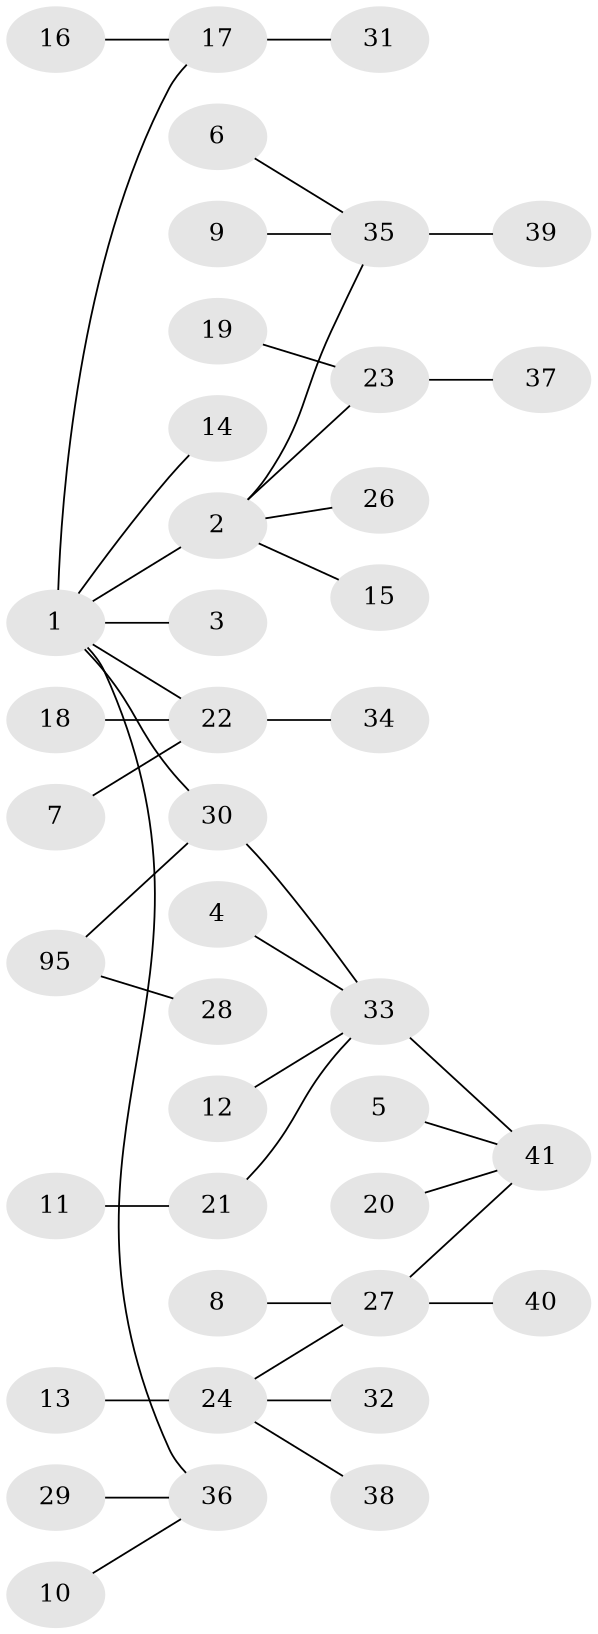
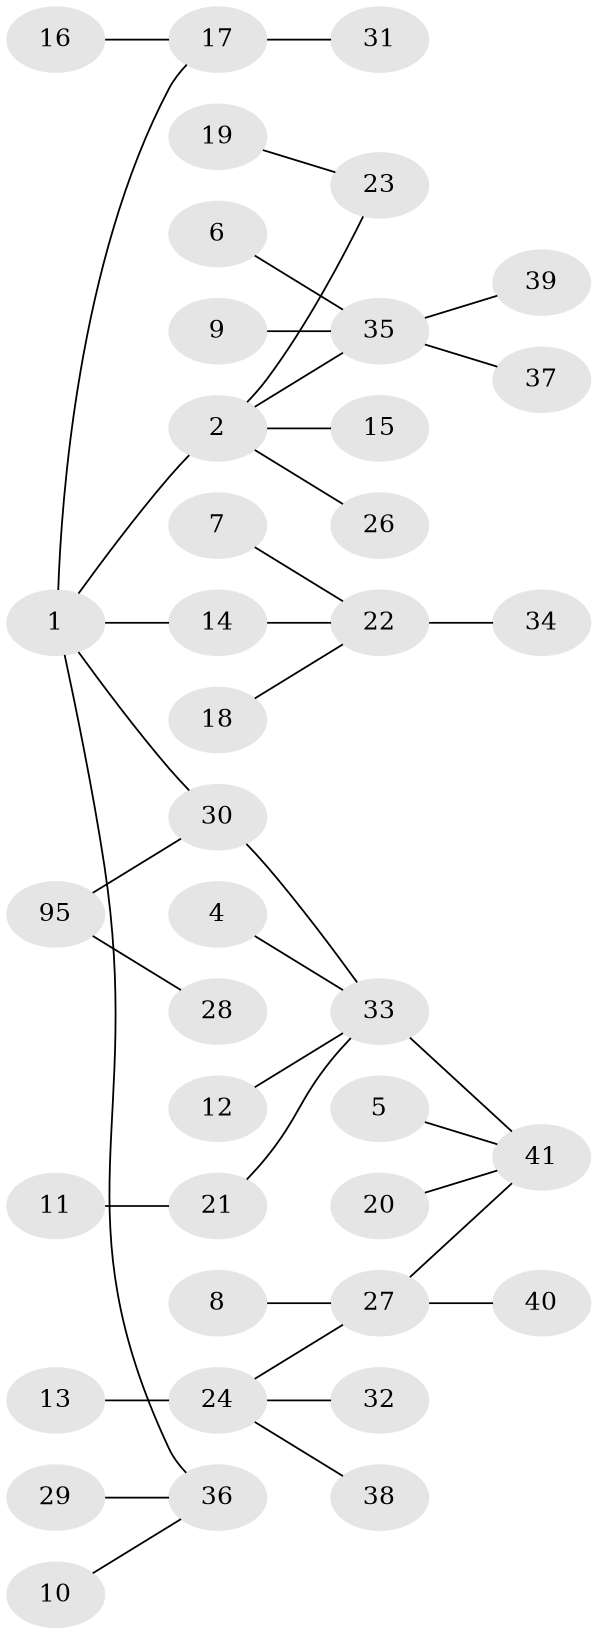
(461, 380) -> (461, 356)
(218, 623) -> none
(137, 671) -> (299, 623)
